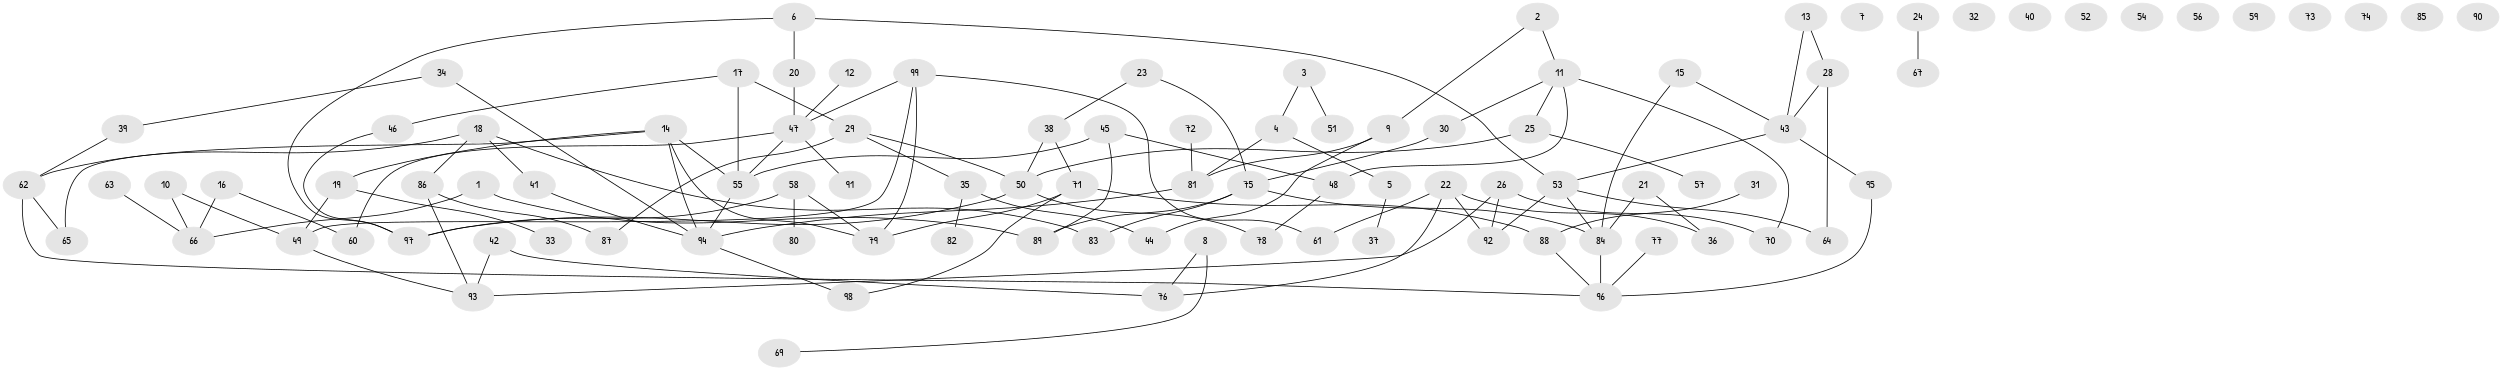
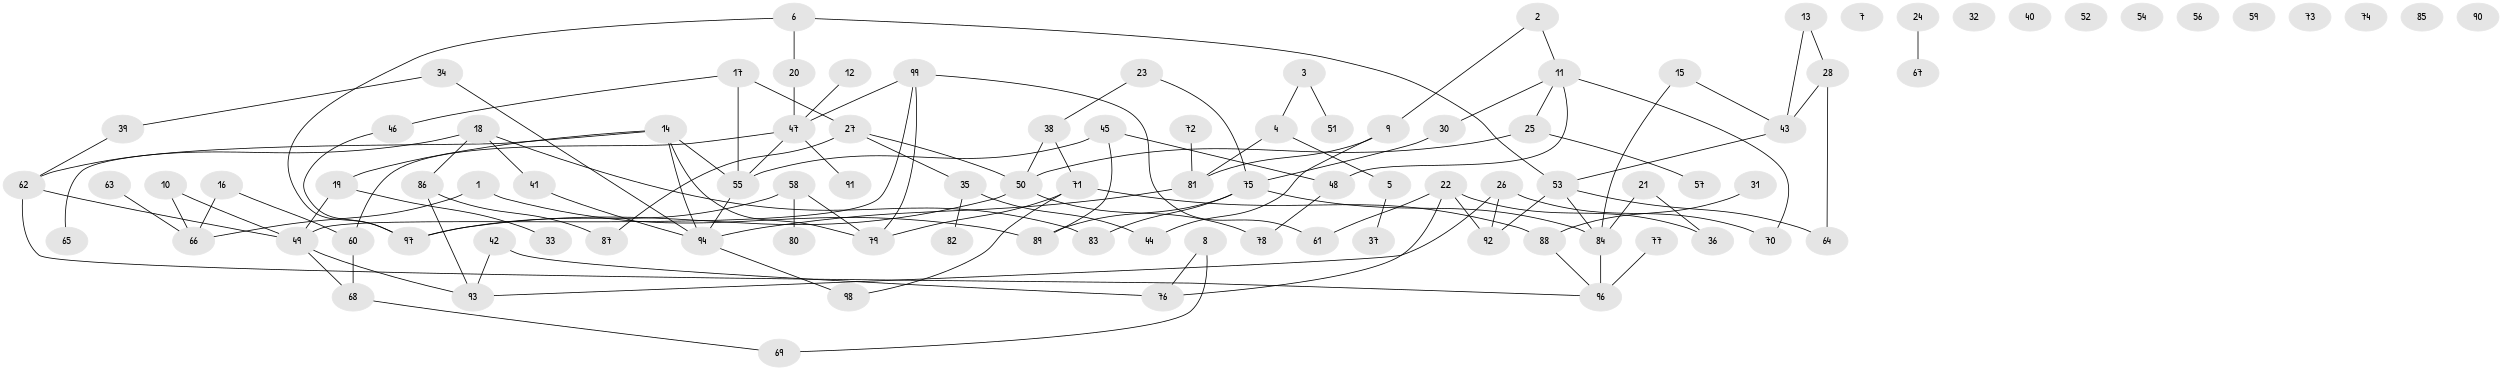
(850, 129) -> (850, 129)
(1871, 185) -> none
(46, 213) -> (166, 216)
none -> (353, 297)
